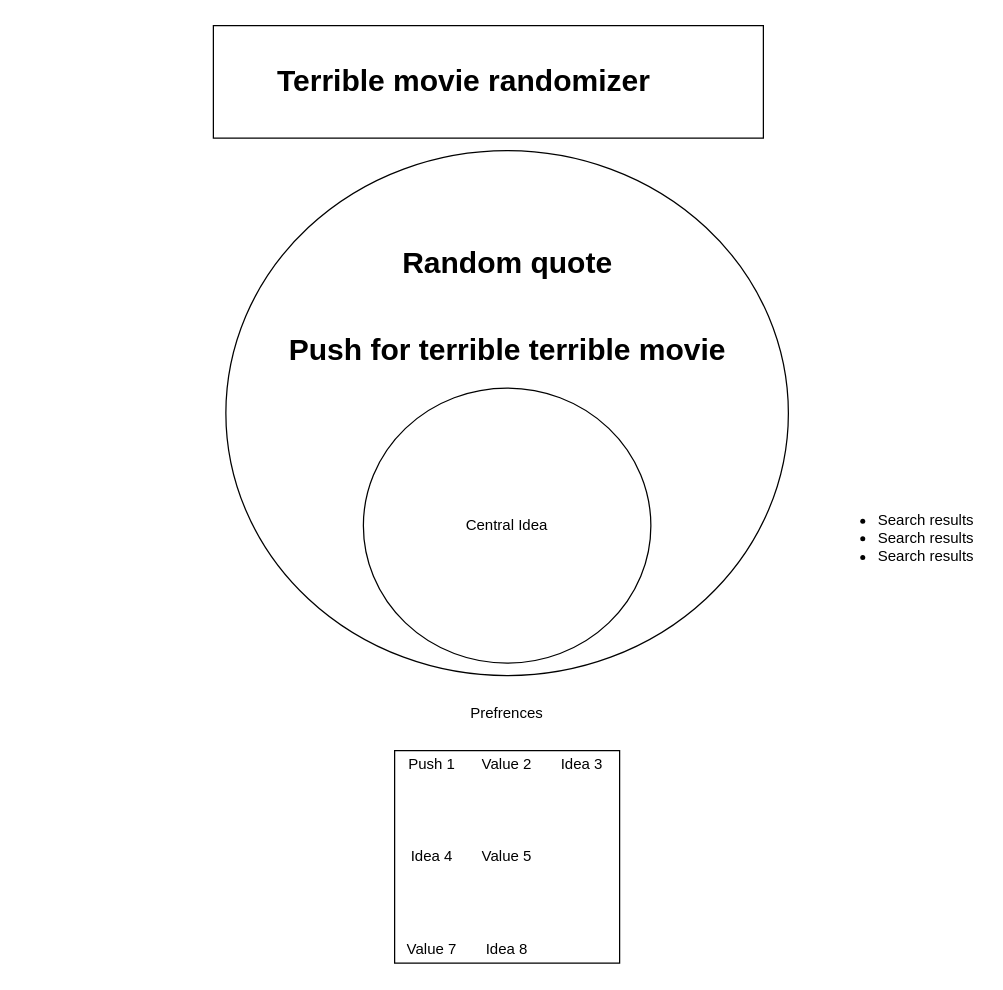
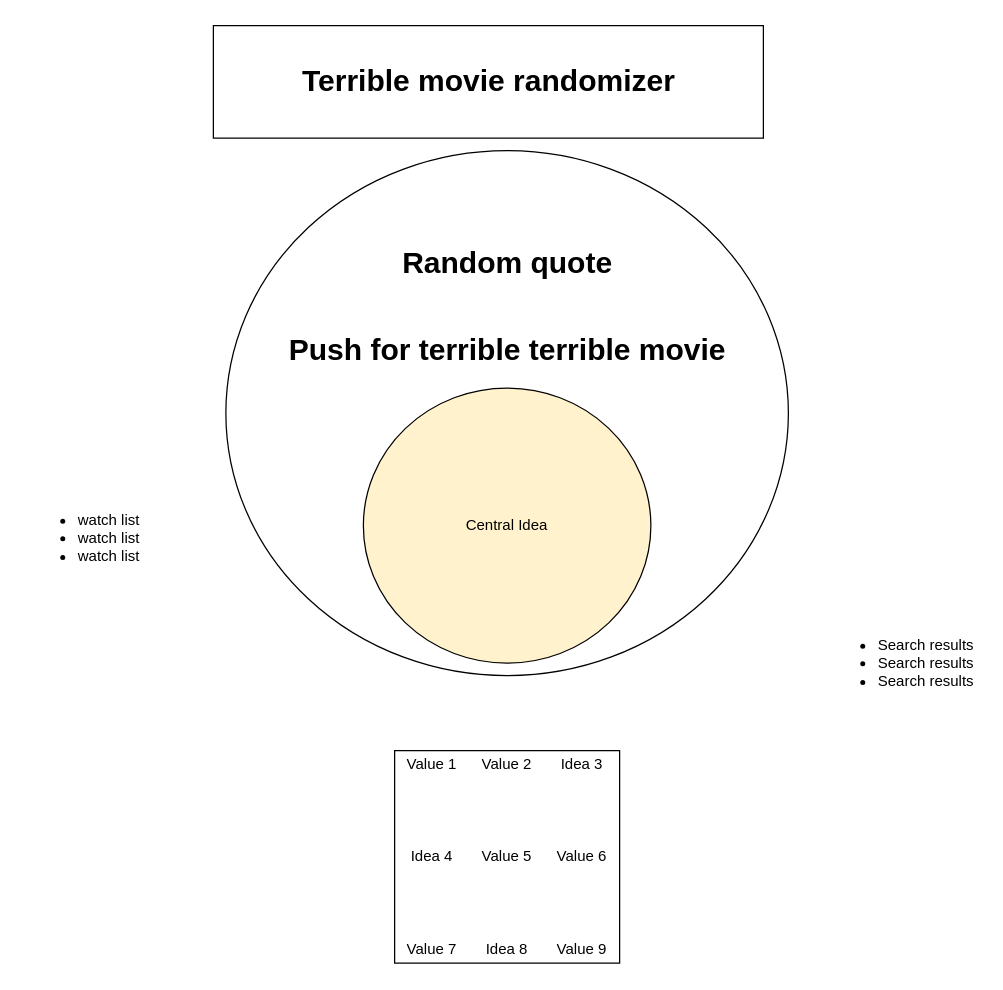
(463, 82) -> (488, 82)
(507, 526) -> (507, 526)
none -> (101, 538)
(901, 538) -> (901, 663)
(507, 713) -> none
(432, 764) -> (432, 764)
none -> (582, 857)
none -> (582, 949)
